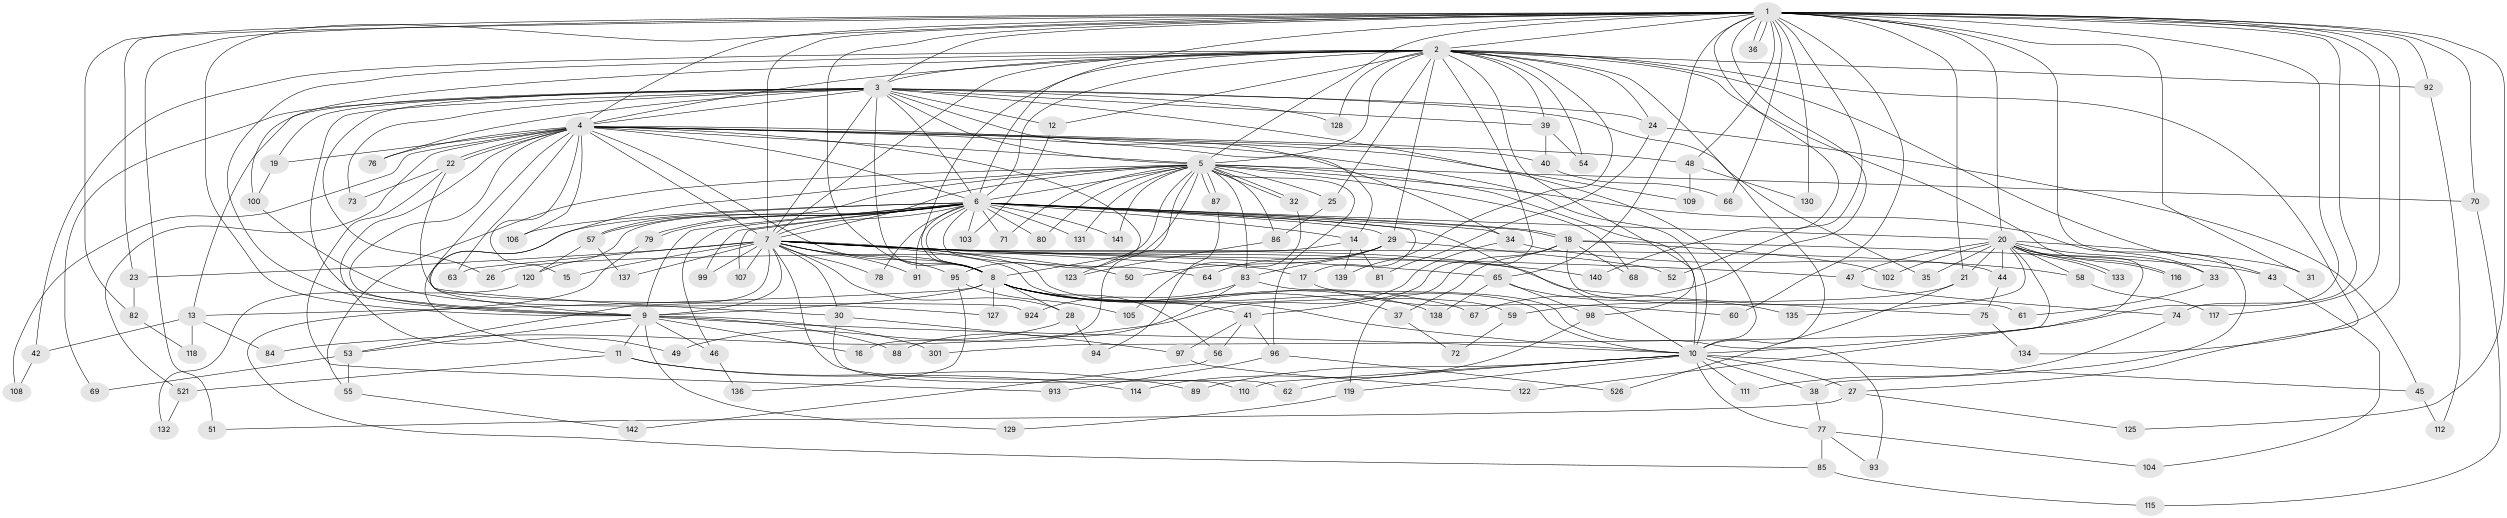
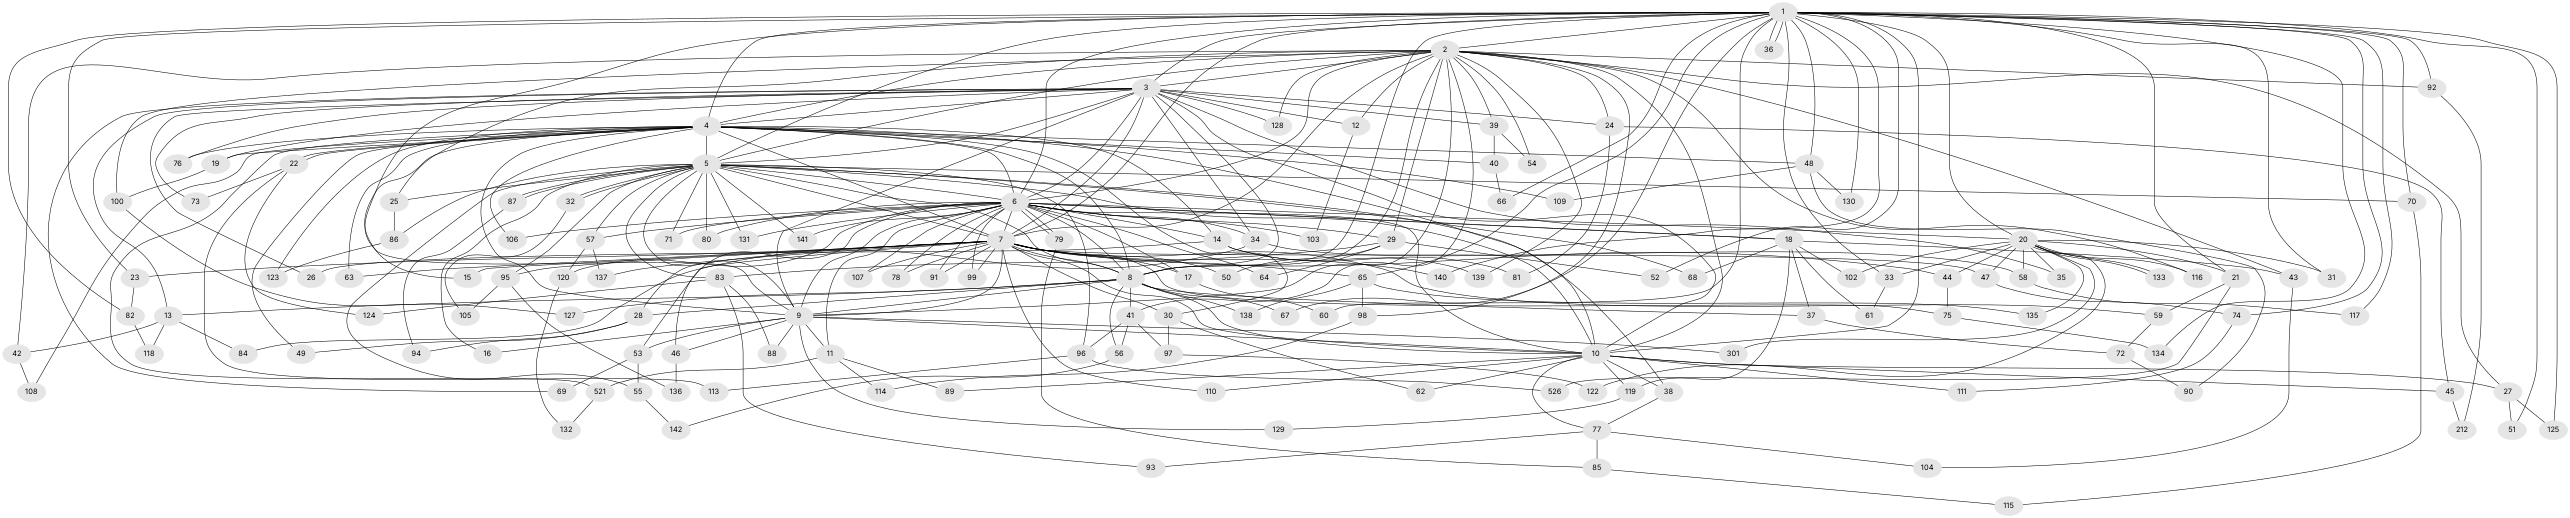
(1032, 316) -> (369, 316)
(1055, 392) -> (714, 392)
none -> (2189, 392)
(2440, 430) -> (2462, 430)
